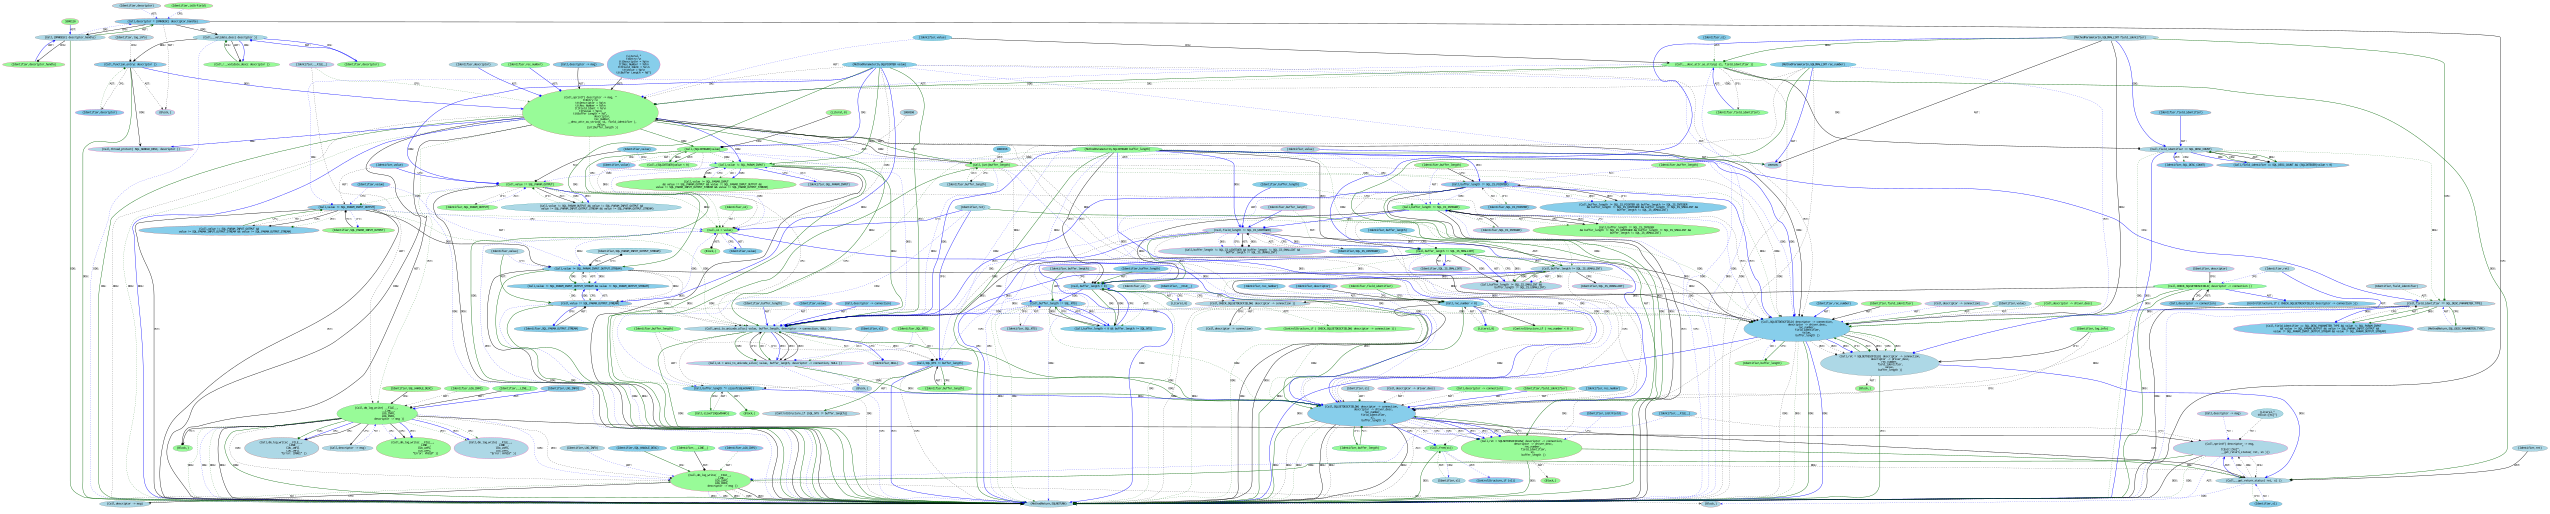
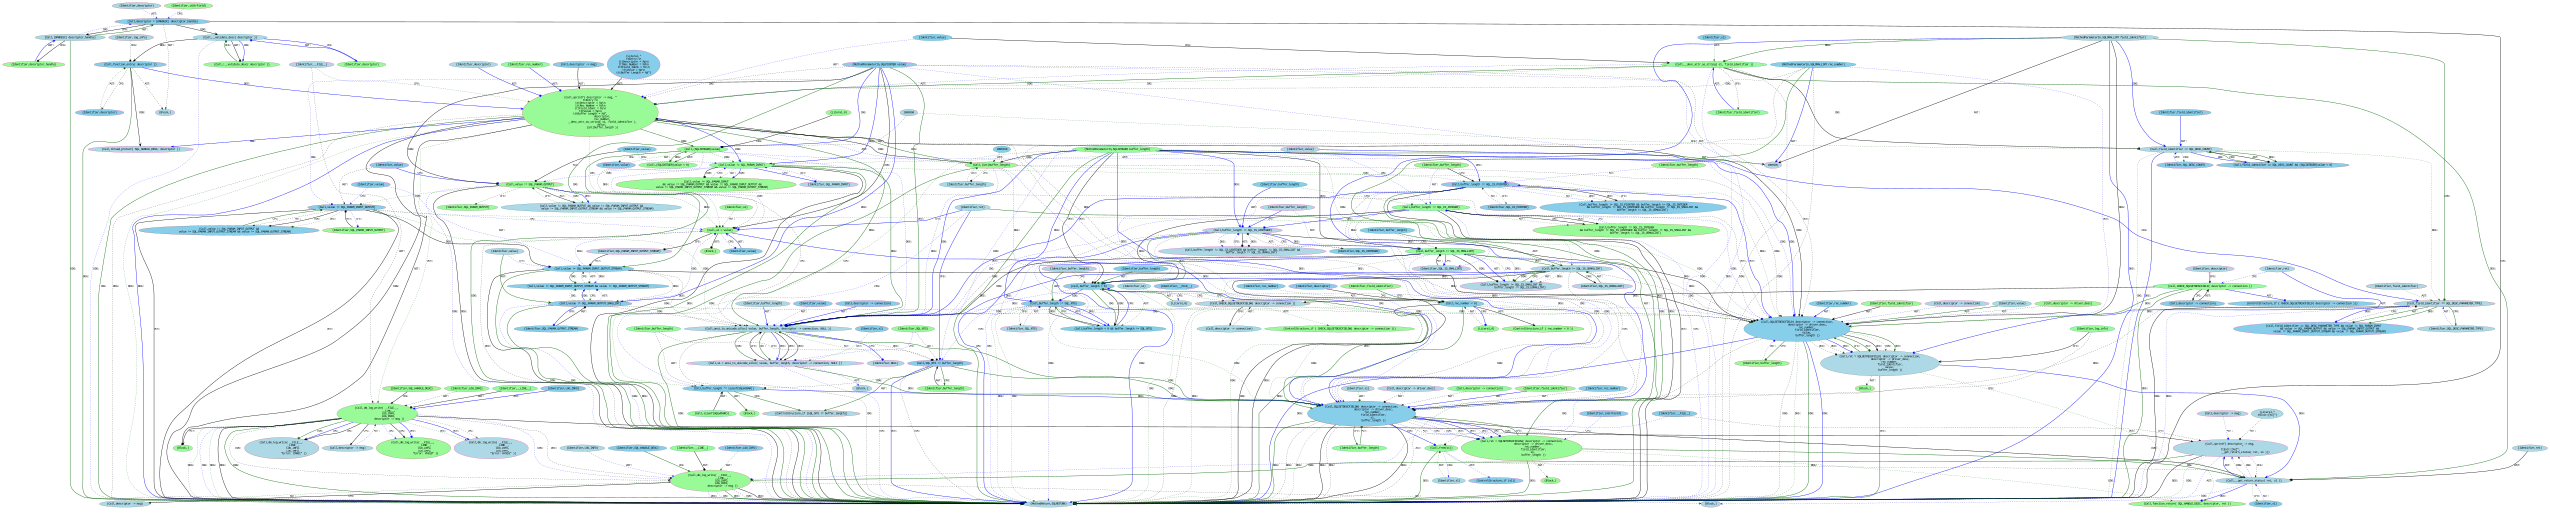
(70, 22) -> none
(879, 65) -> (879, 65)
(594, 85) -> (594, 85)
none -> (1527, 138)
(863, 150) -> (863, 150)
(1039, 154) -> (1039, 154)
(2174, 158) -> (2174, 158)
(784, 175) -> (784, 175)
(868, 188) -> (868, 188)
(1456, 196) -> (1351, 237)
(504, 199) -> none
(1242, 230) -> (1242, 230)
(1501, 230) -> none
(1049, 238) -> (1049, 238)
(629, 251) -> (629, 251)
(608, 260) -> (690, 244)
none -> (1595, 277)
(590, 304) -> (590, 304)
(2456, 329) -> (2456, 329)
(711, 399) -> (767, 401)
(718, 402) -> (718, 402)
(614, 409) -> (614, 409)
none -> (1884, 491)
none -> (2187, 504)
